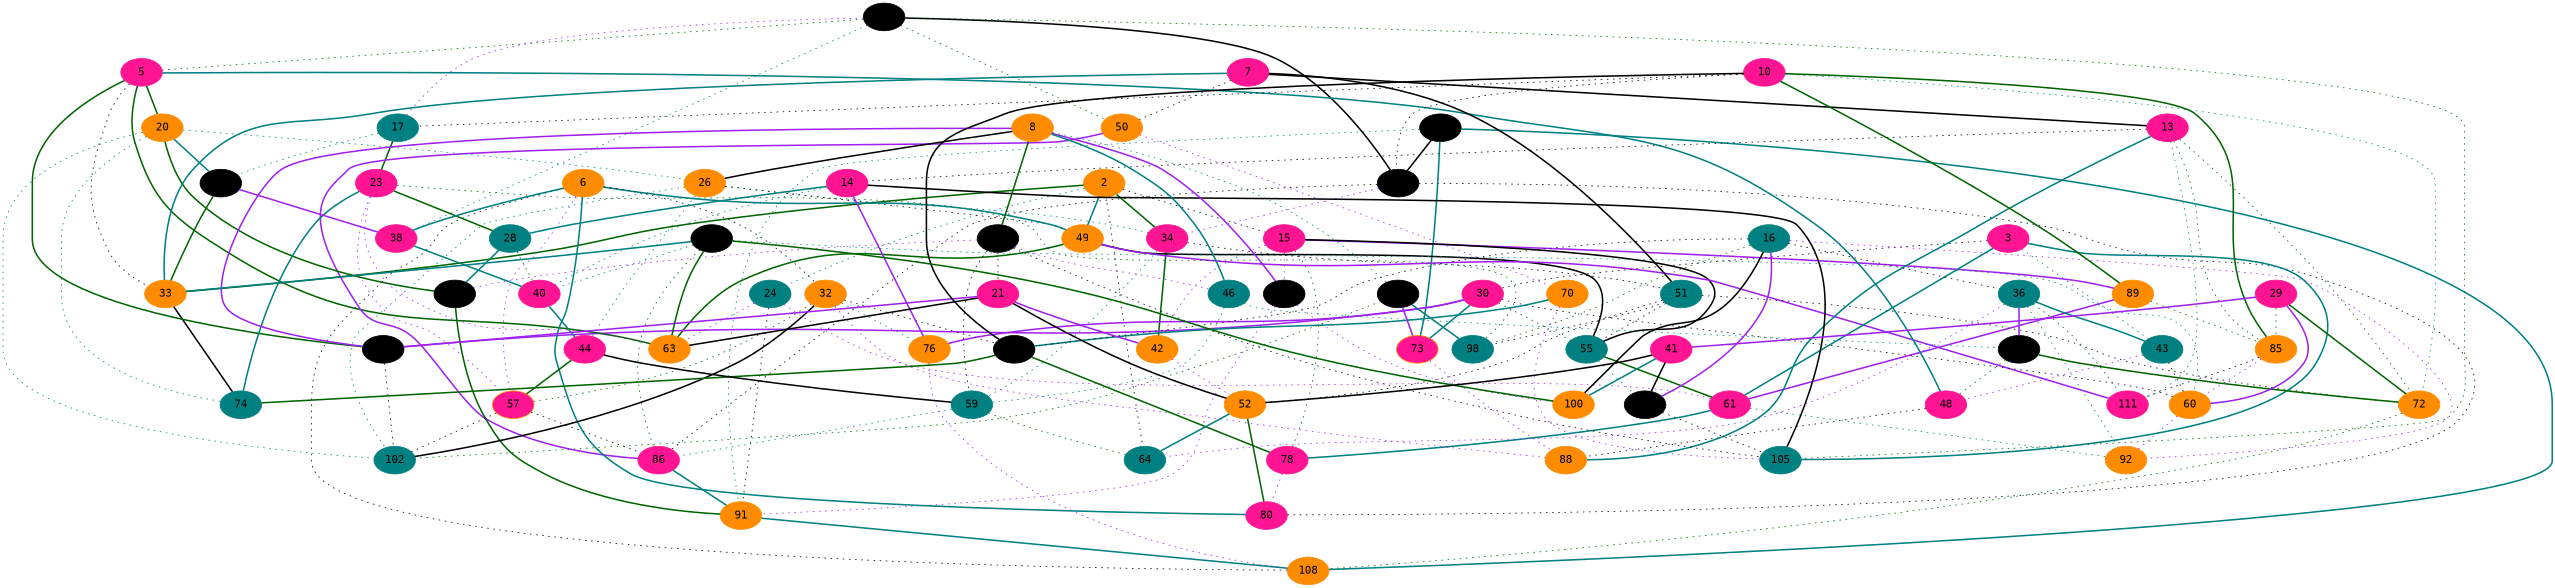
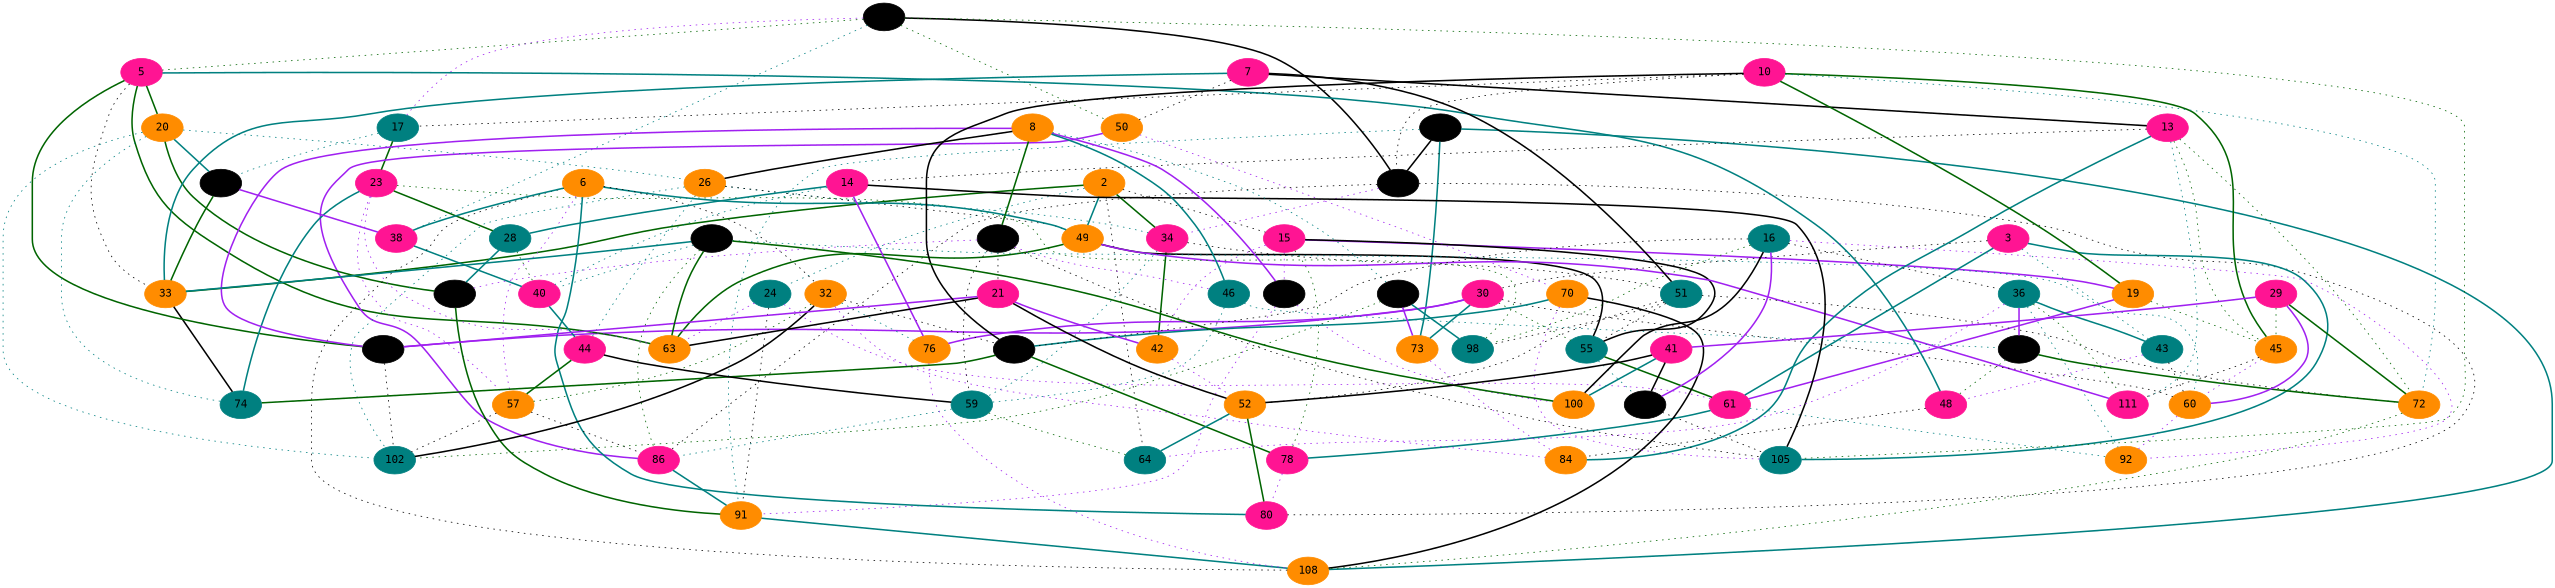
(2133, 294) -> (2133, 294)
(1417, 349) -> (1417, 349)
(2276, 349) -> (2276, 349)
(513, 405) -> (513, 405)
(1566, 460) -> (1566, 460)
none -> (1608, 474)
